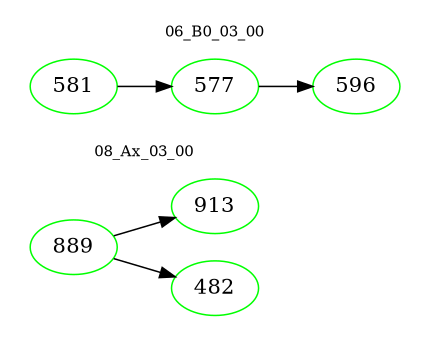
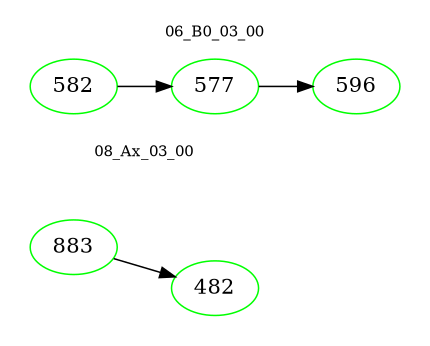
(74, 86) -> (74, 86)
(215, 206) -> none
(74, 247) -> (74, 247)
